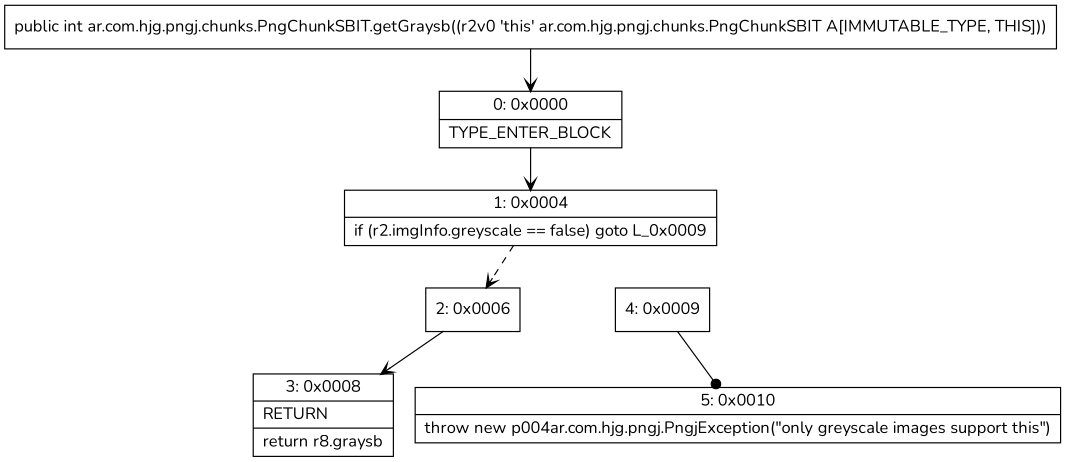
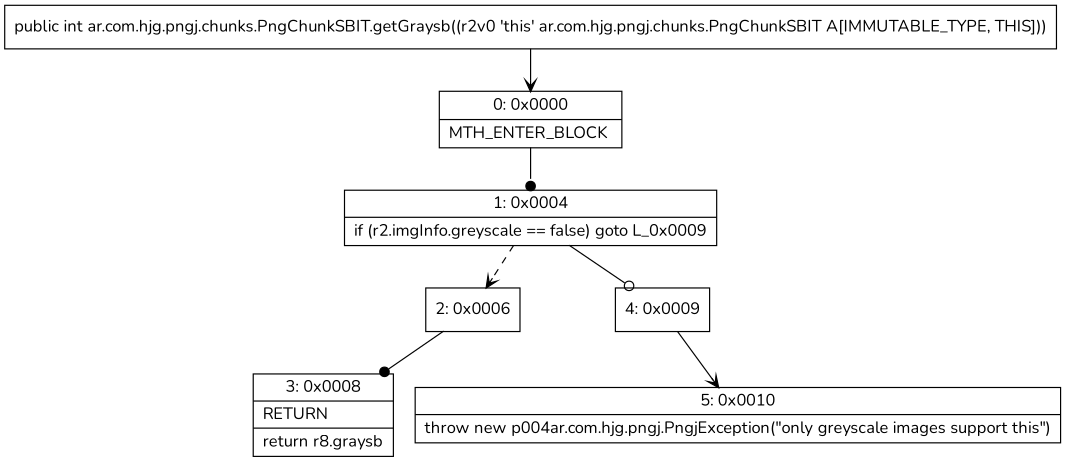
(531, 133) -> (529, 133)
(531, 163) -> (531, 163)
none -> (597, 264)
(416, 350) -> (416, 350)
(695, 356) -> (695, 356)
